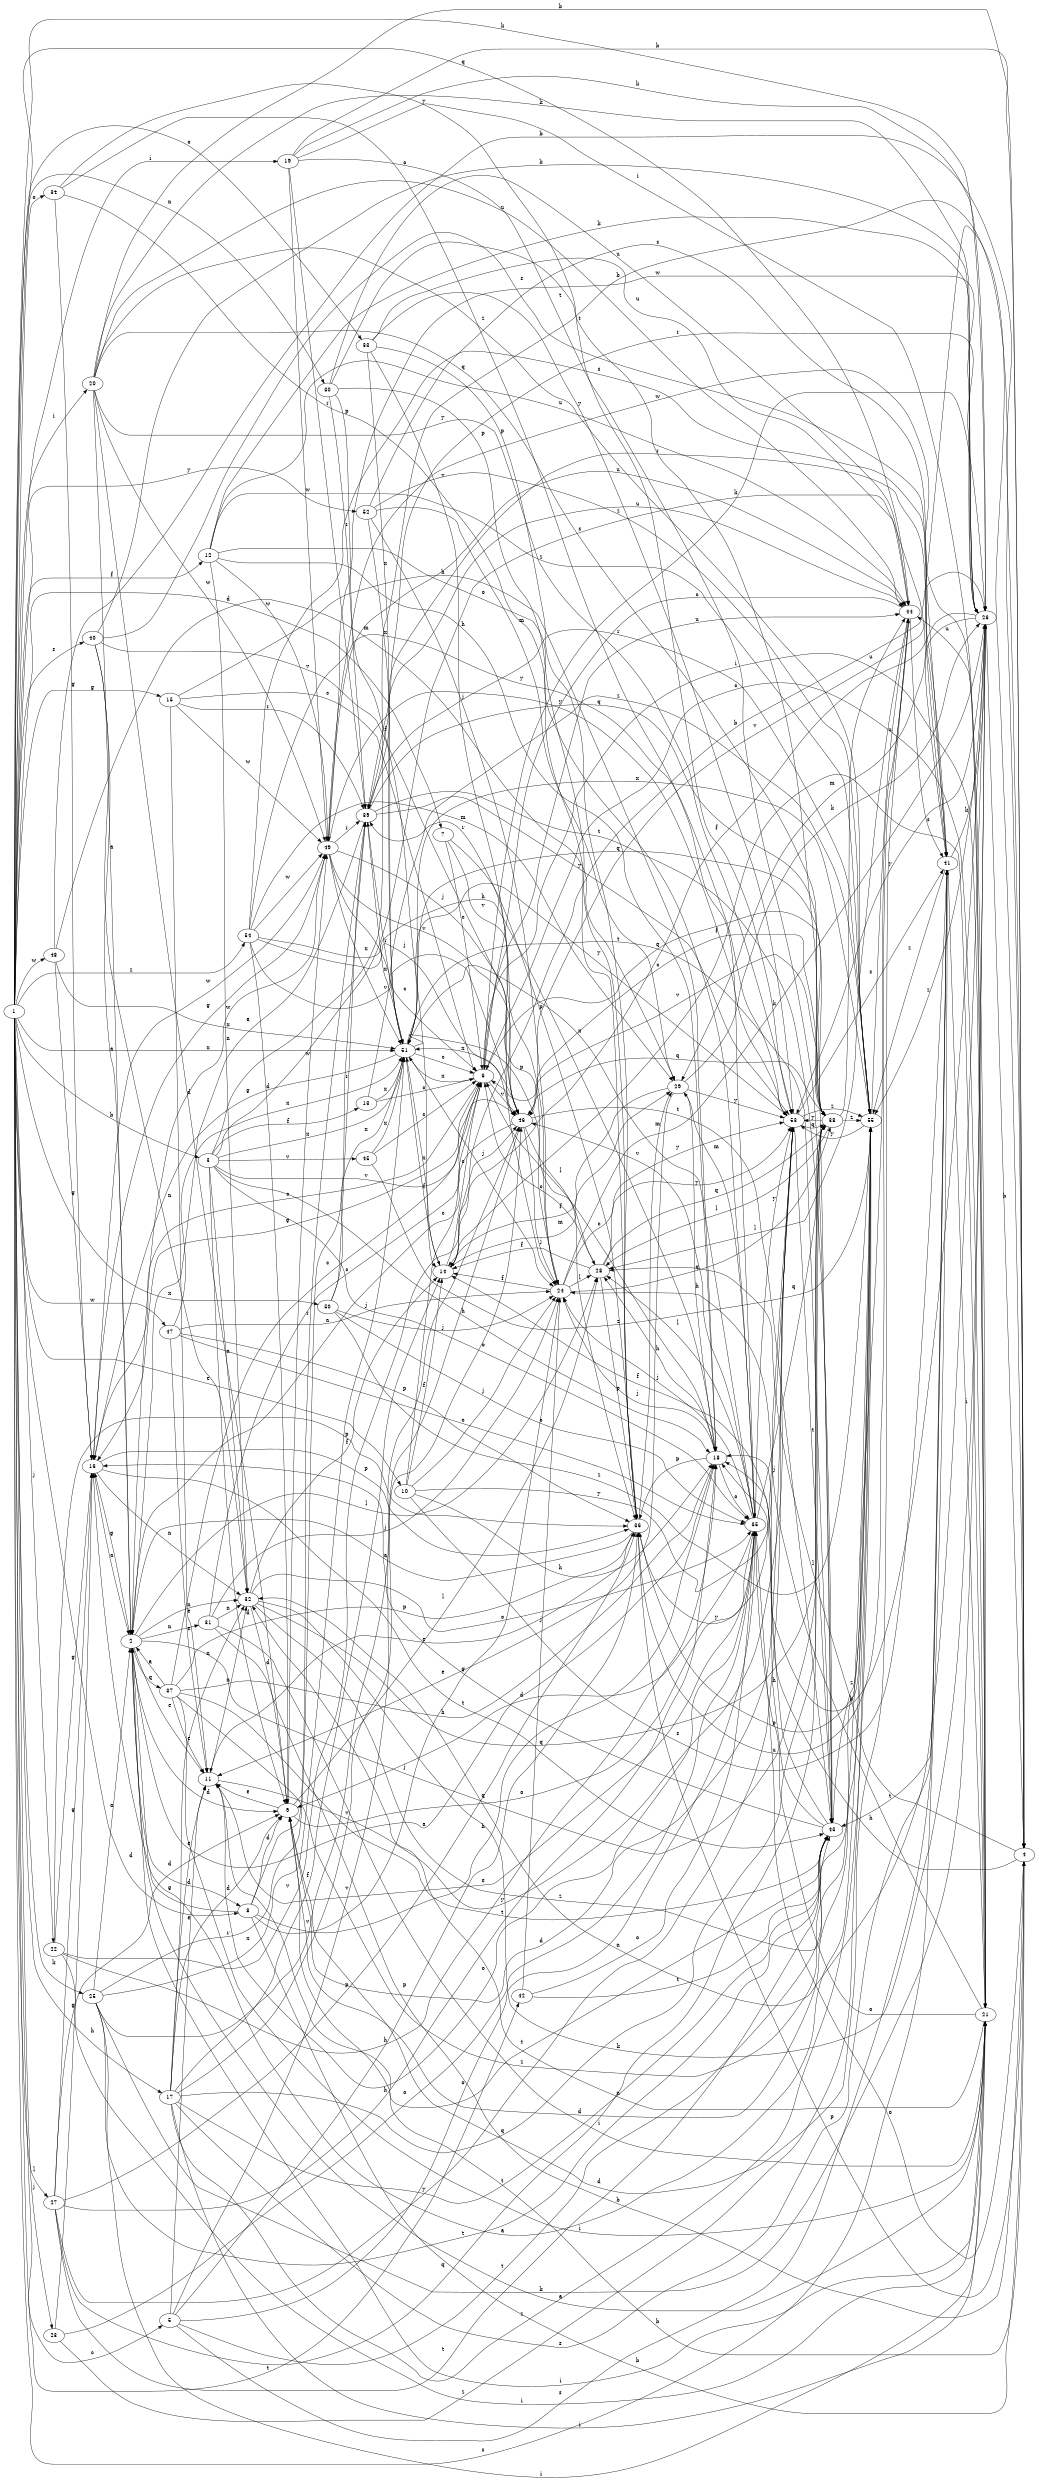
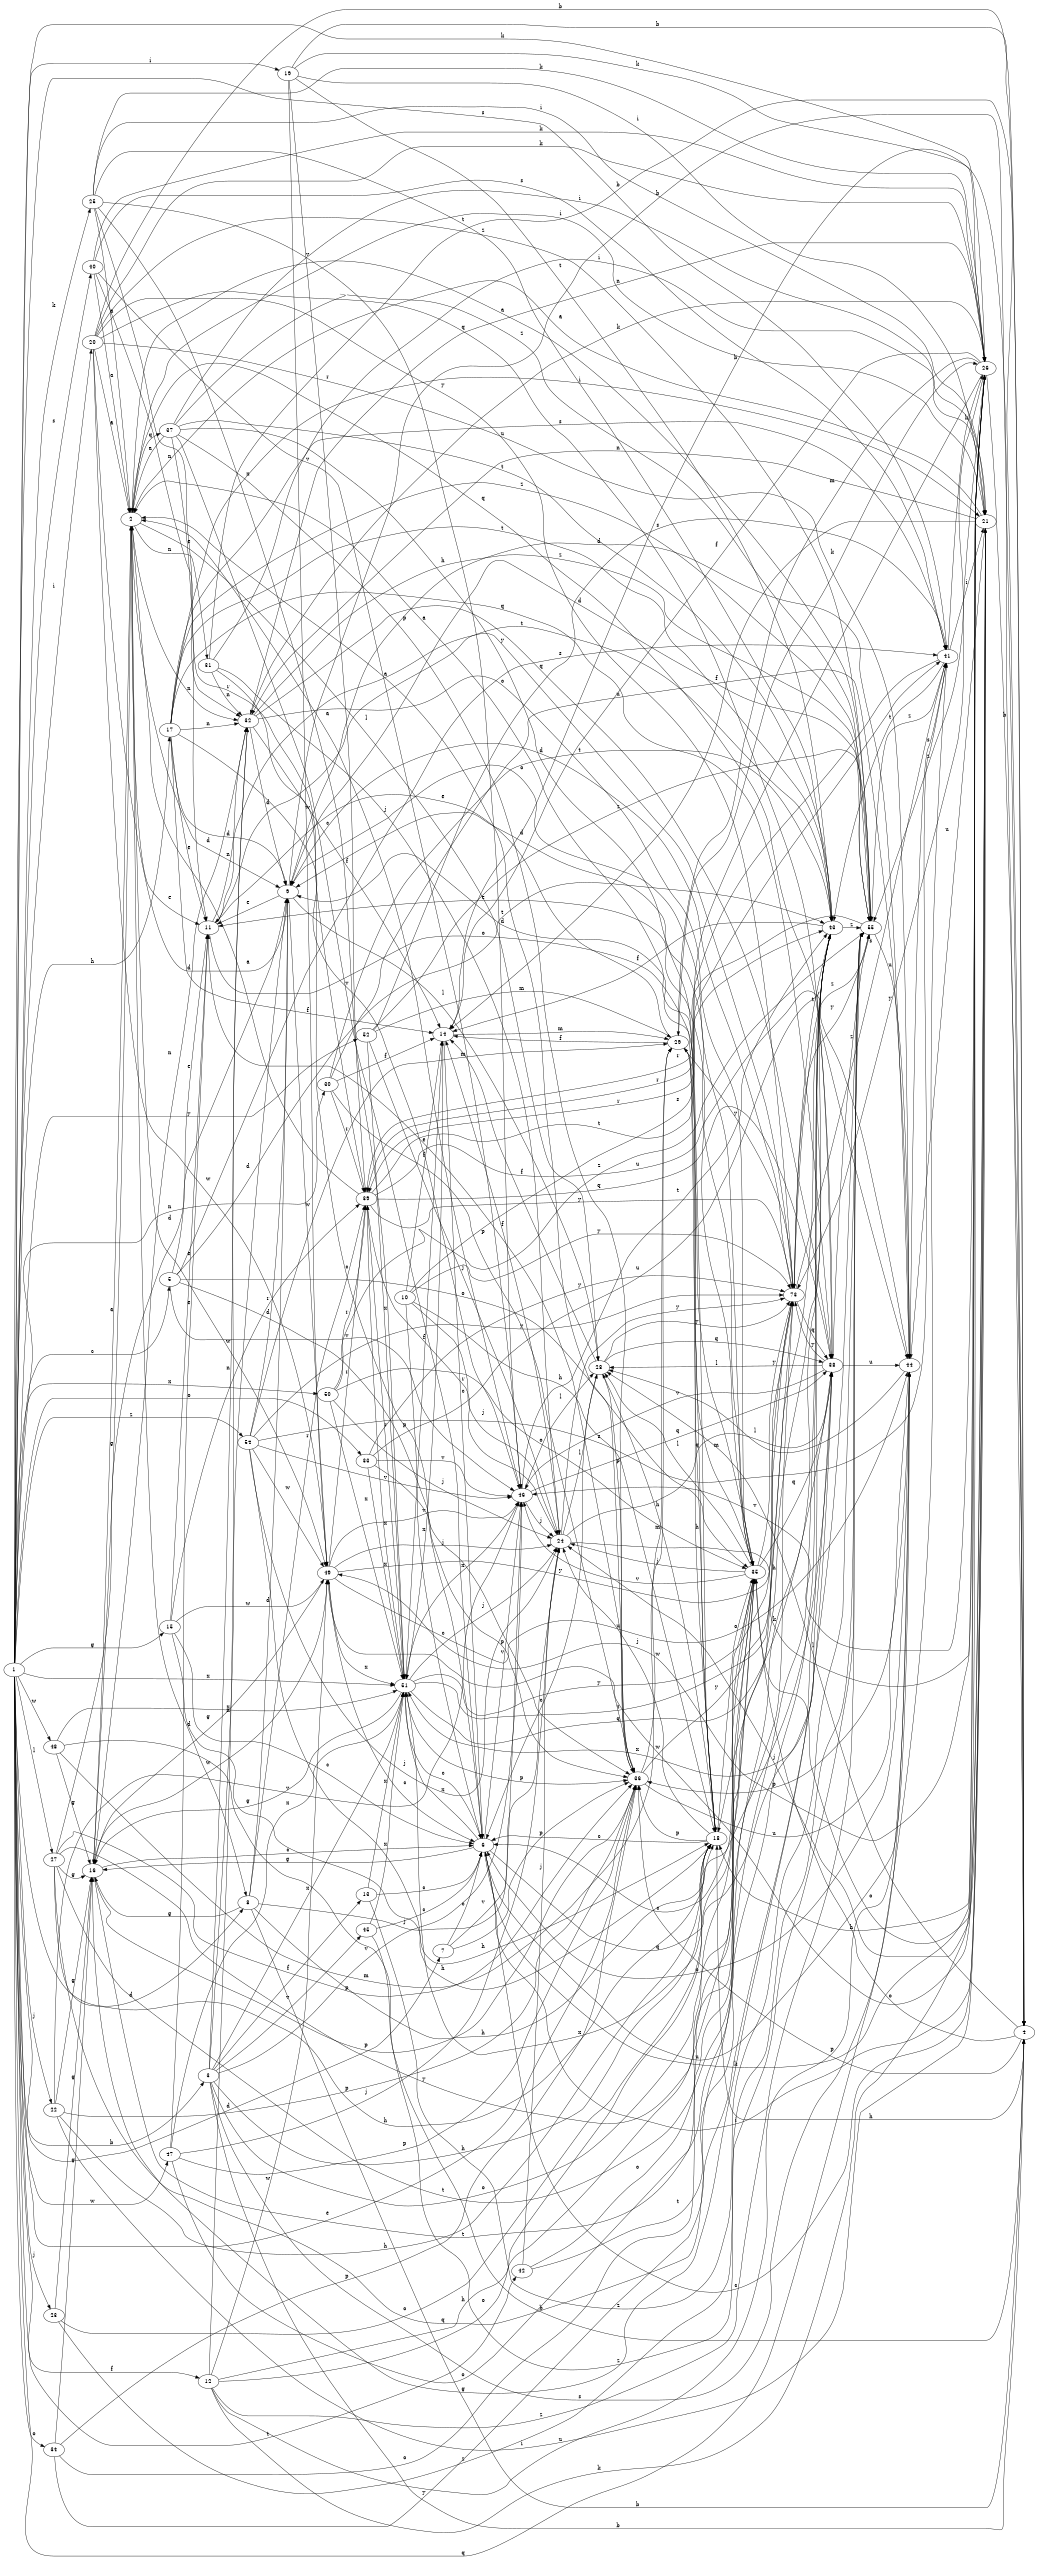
none -> (665, 1007)
(794, 1120) -> (794, 1295)
(71, 1359) -> (184, 2247)
